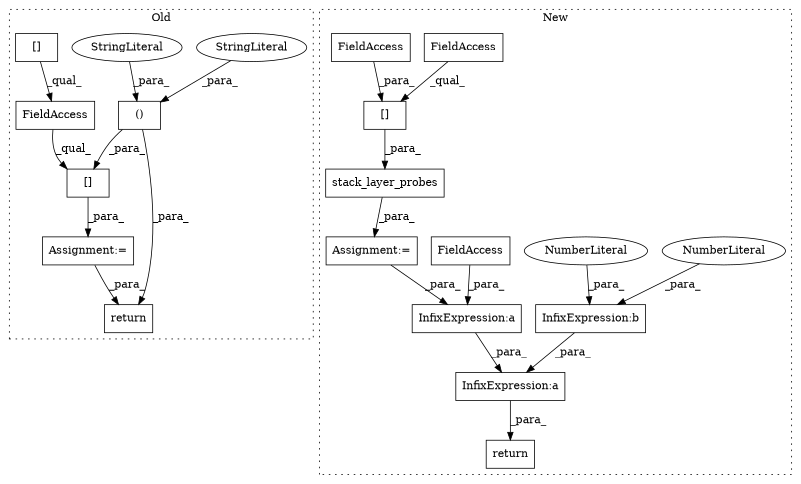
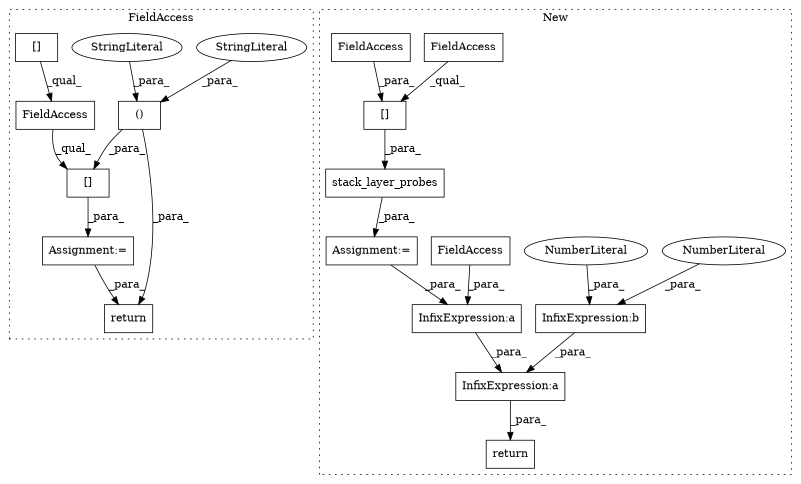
(161, 18) -> (161, 18)
